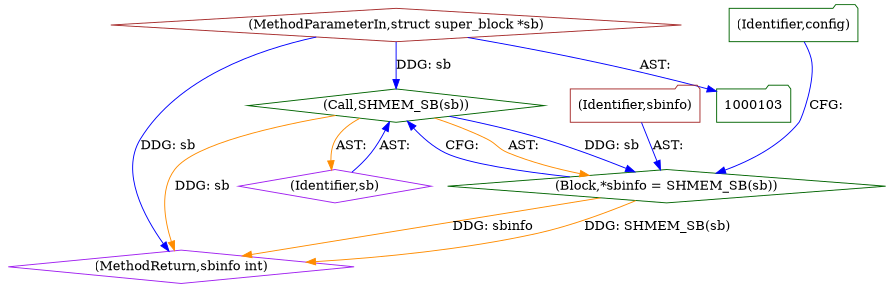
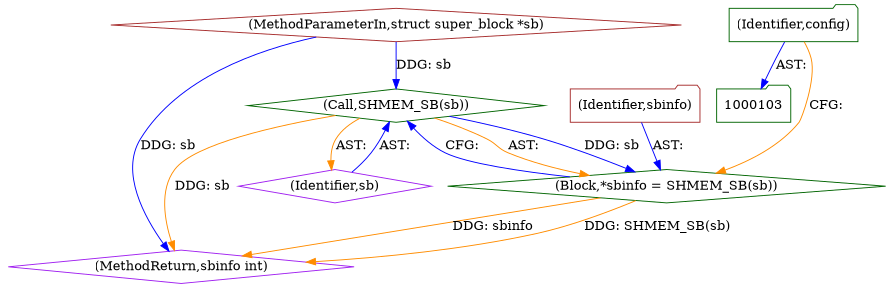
(588, 61) -> (775, 61)
(797, 124) -> (797, 124)
